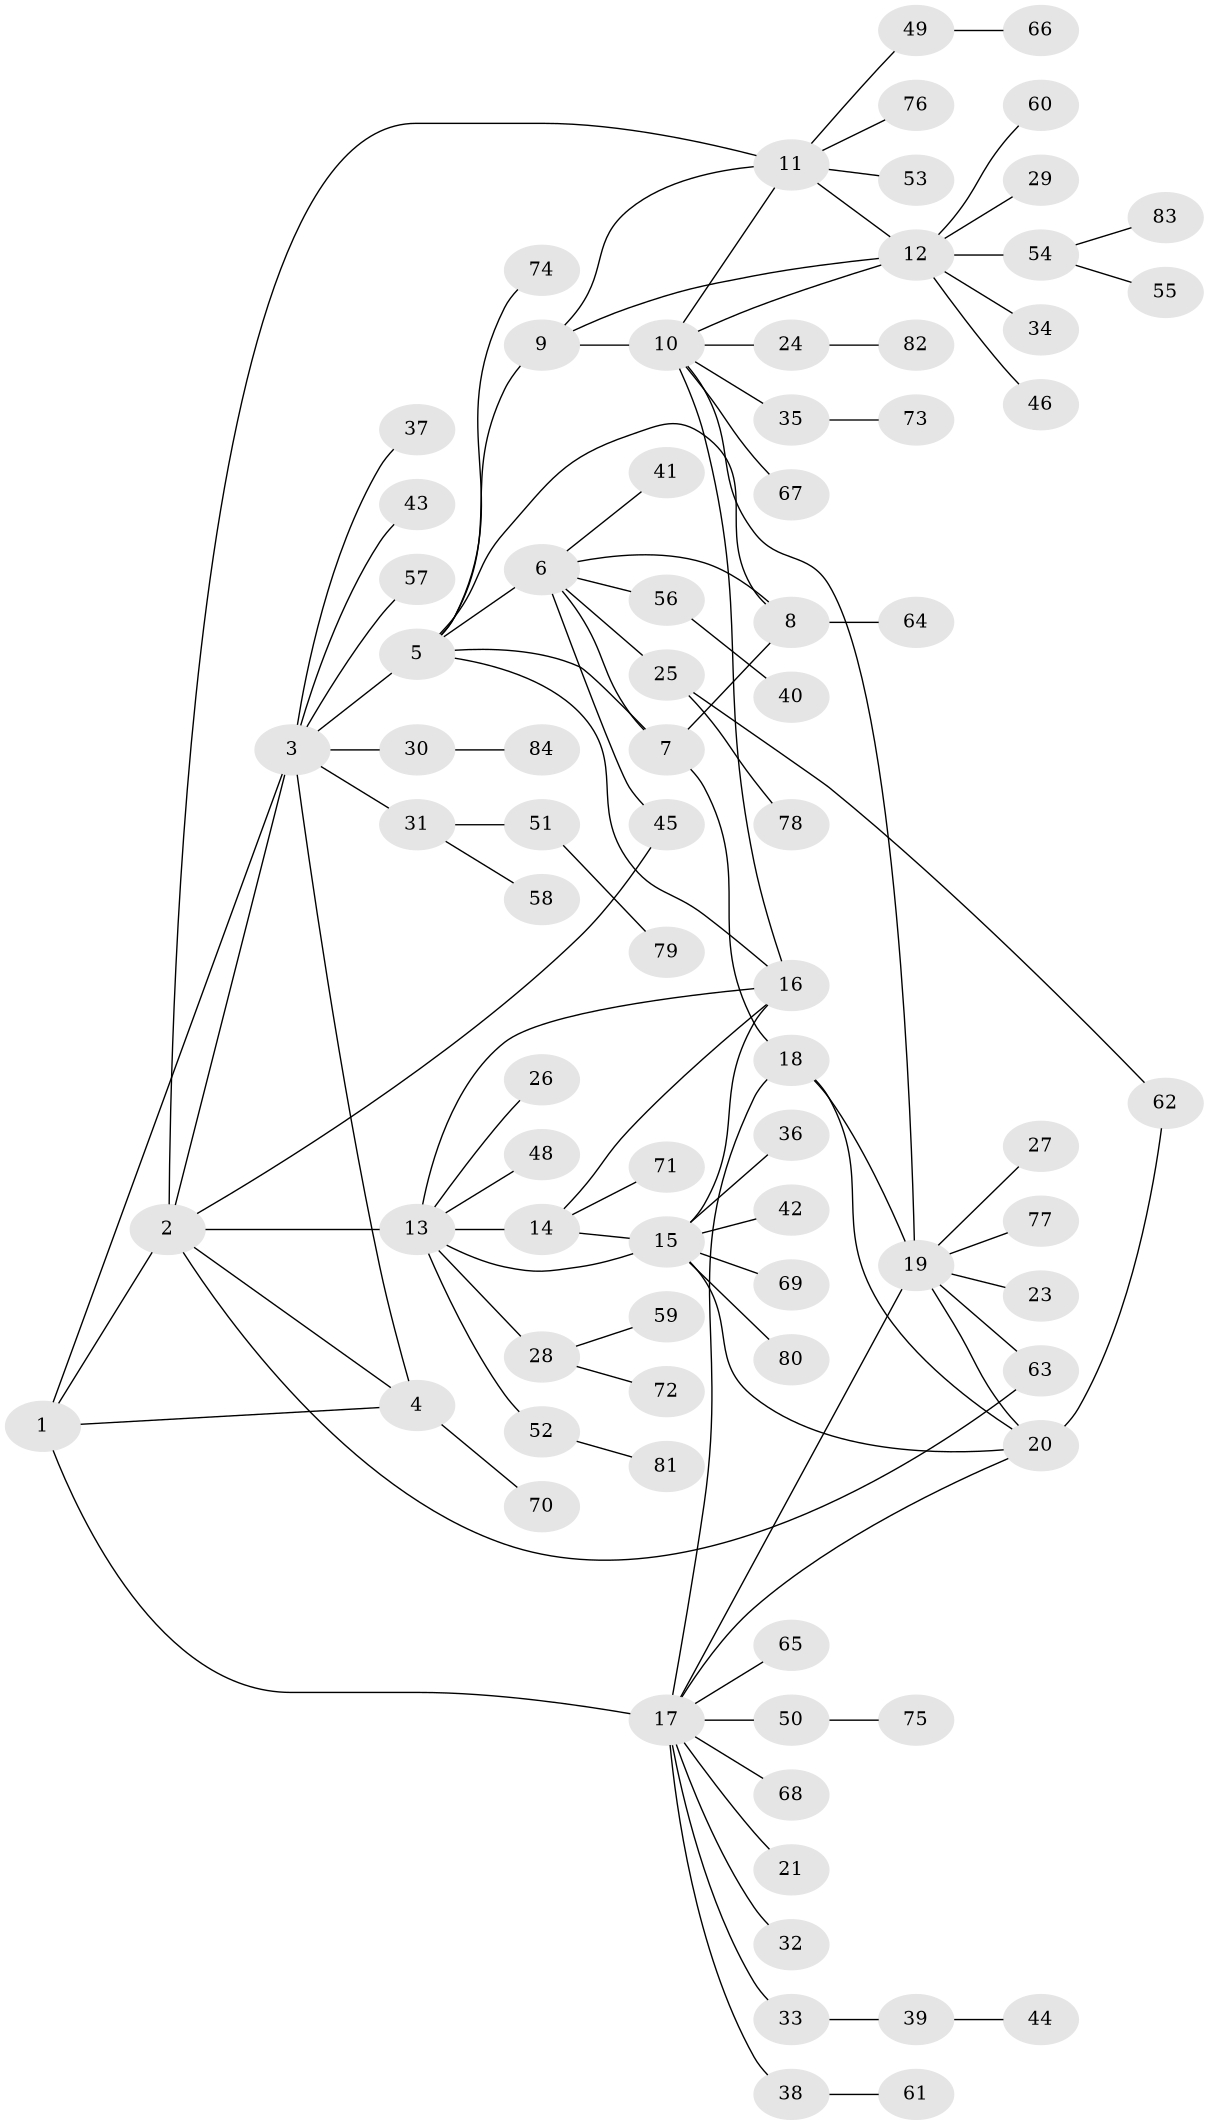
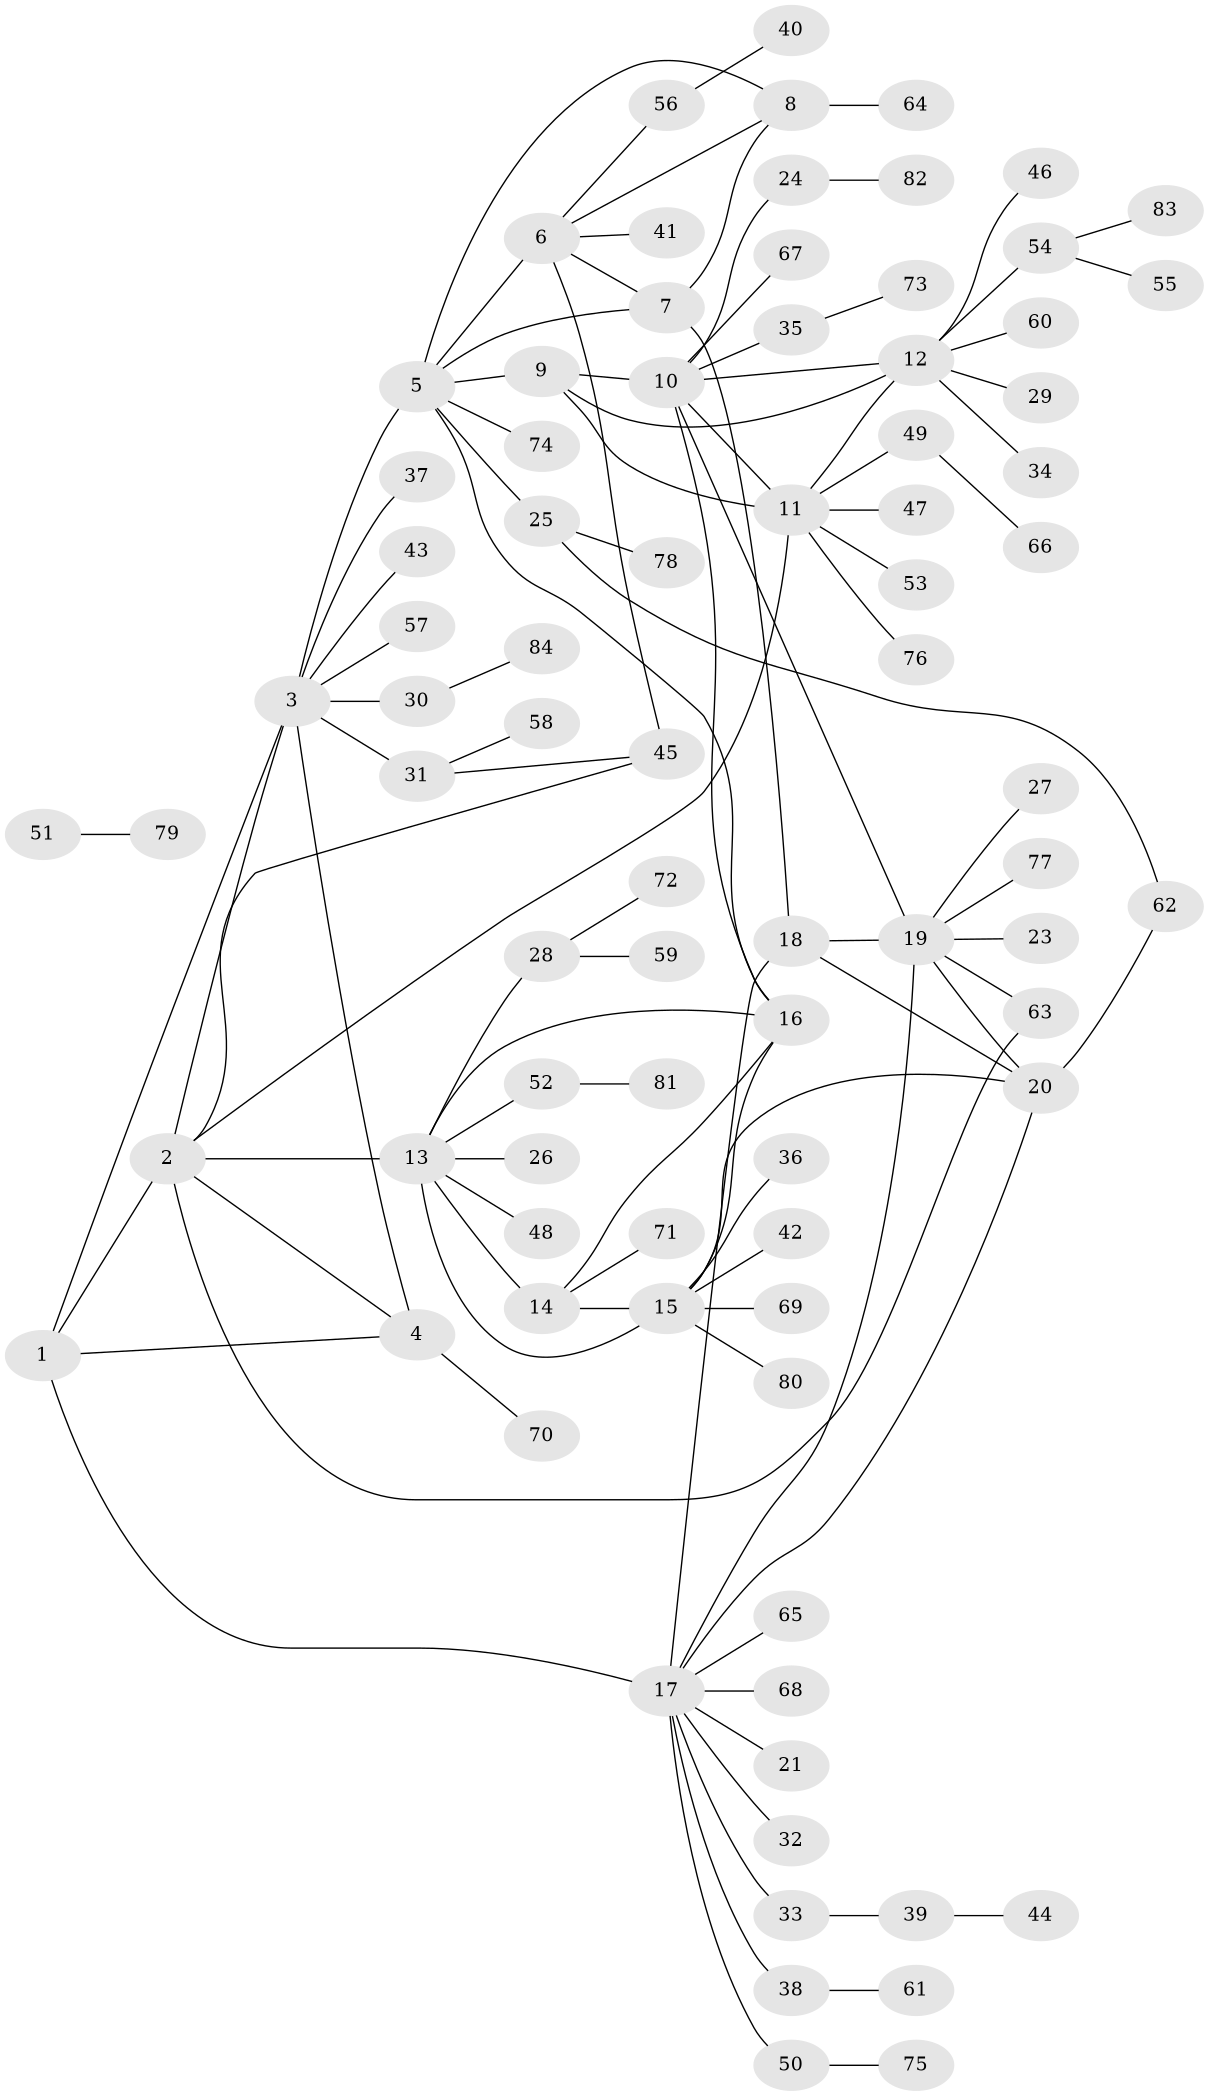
none -> (916, 510)
(604, 622) -> (478, 455)
(480, 825) -> (542, 765)
